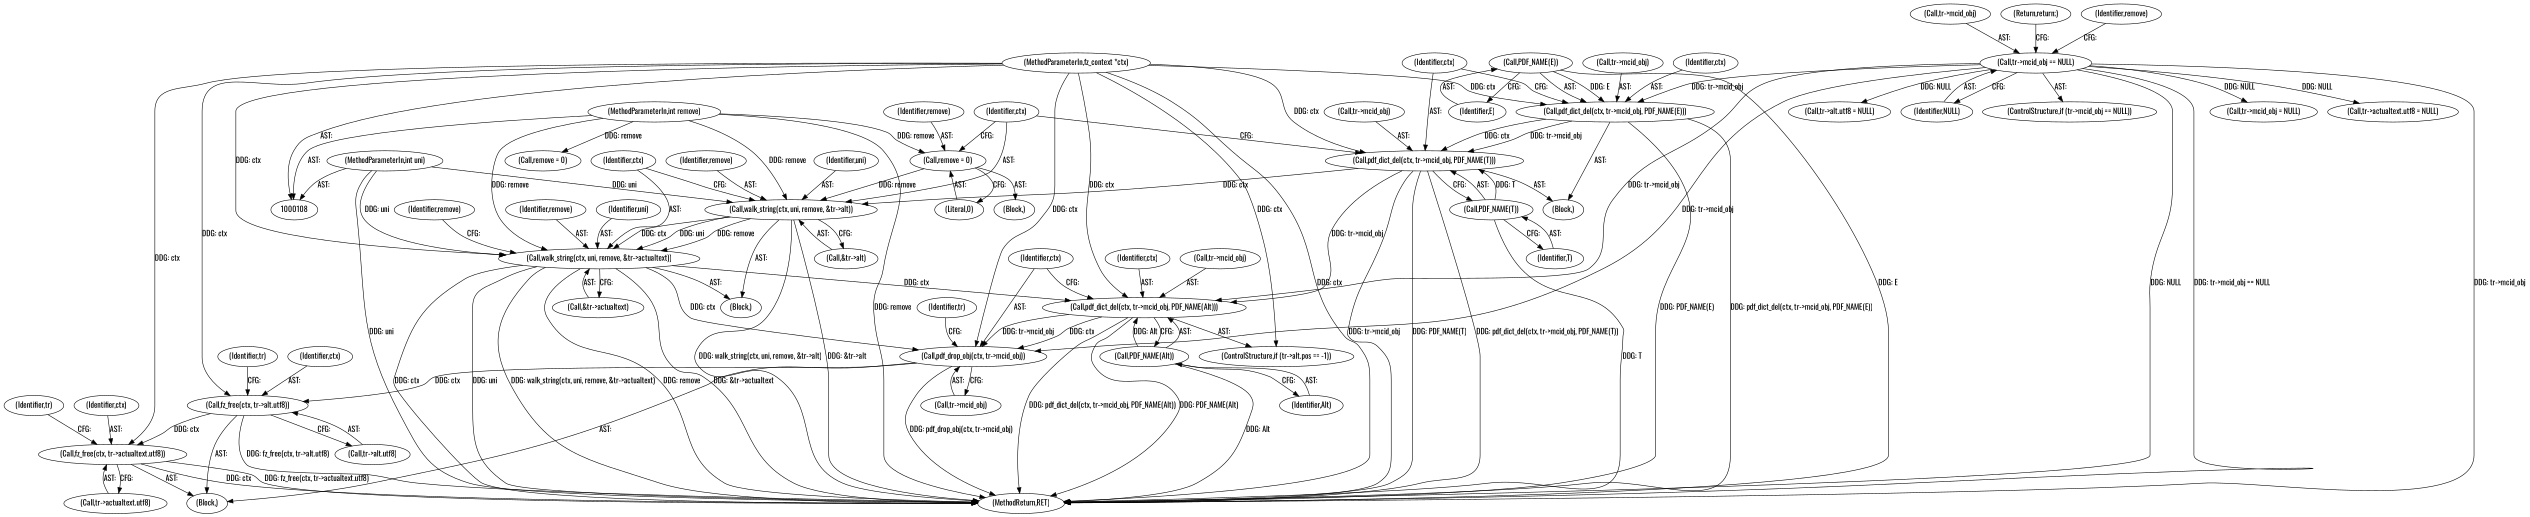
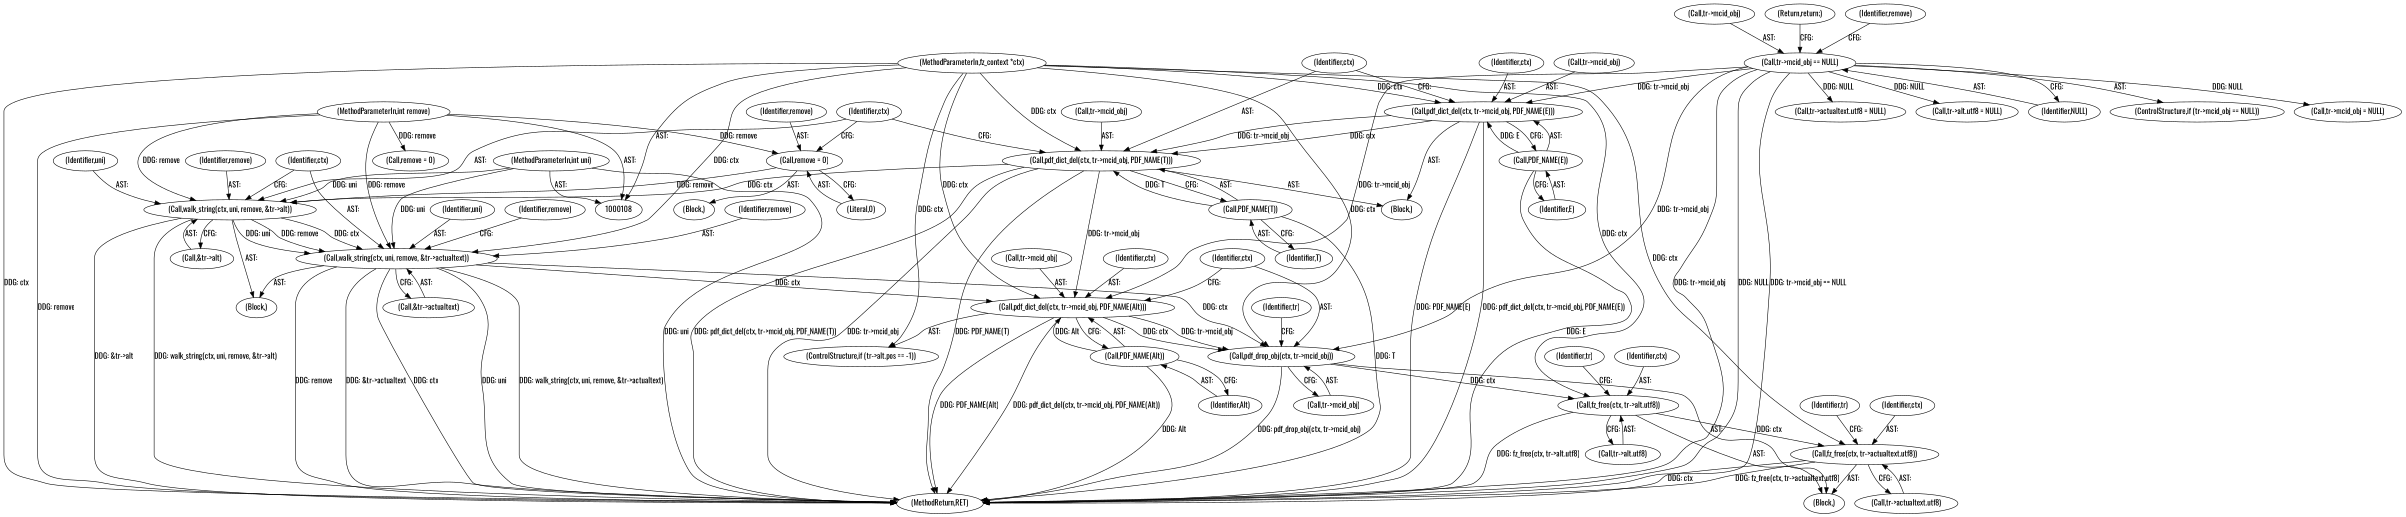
none -> (1522, 132)
